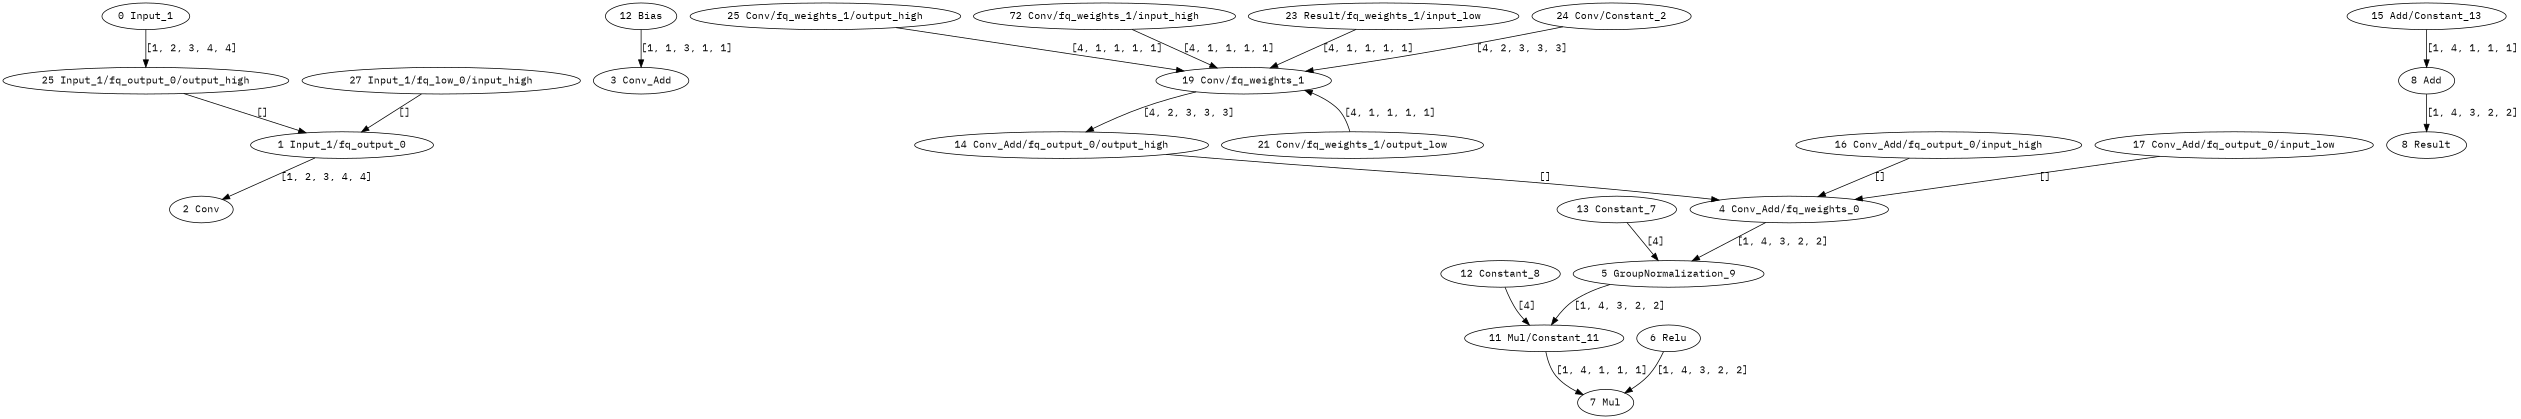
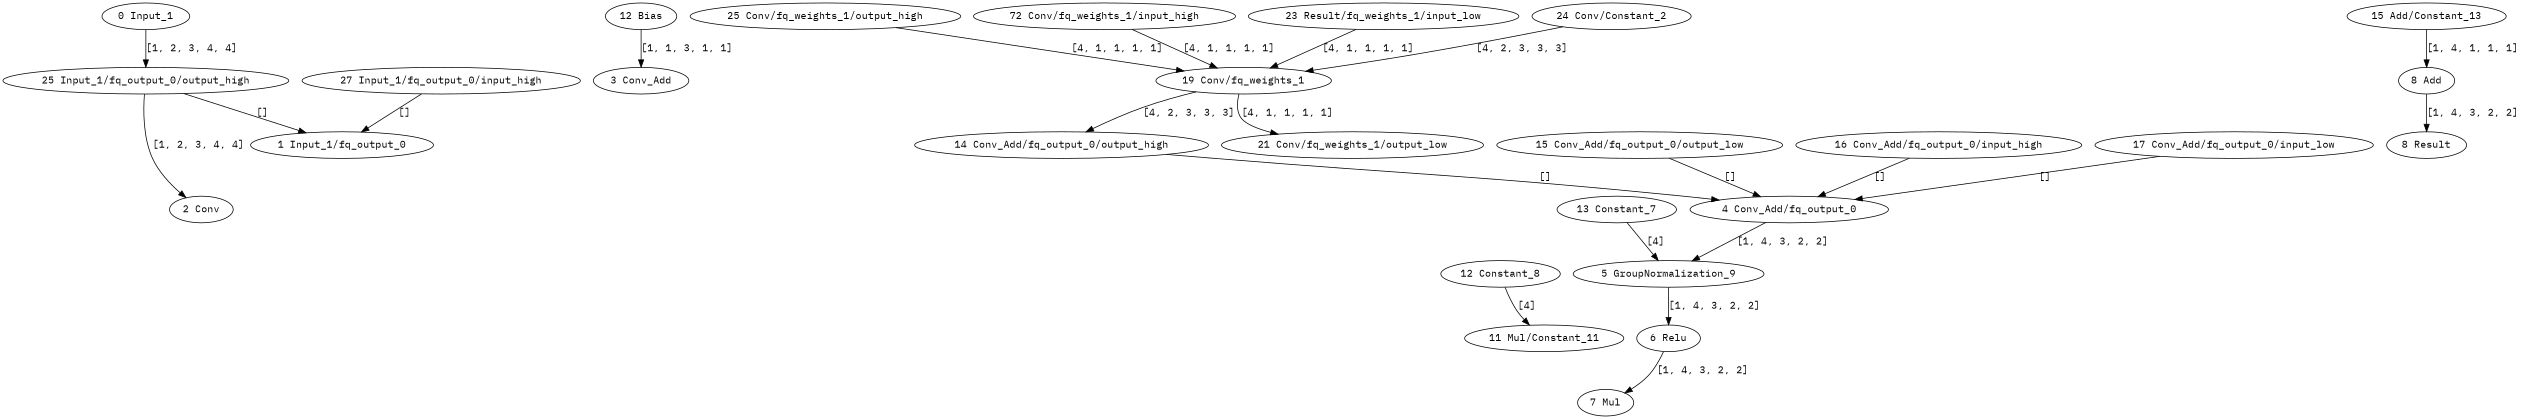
(441, 81) -> (441, 81)
(1336, 107) -> (1244, 121)
none -> (1640, 145)
(272, 177) -> (149, 149)
(1789, 209) -> (1789, 209)
(1580, 297) -> (1669, 302)
(1556, 376) -> none
